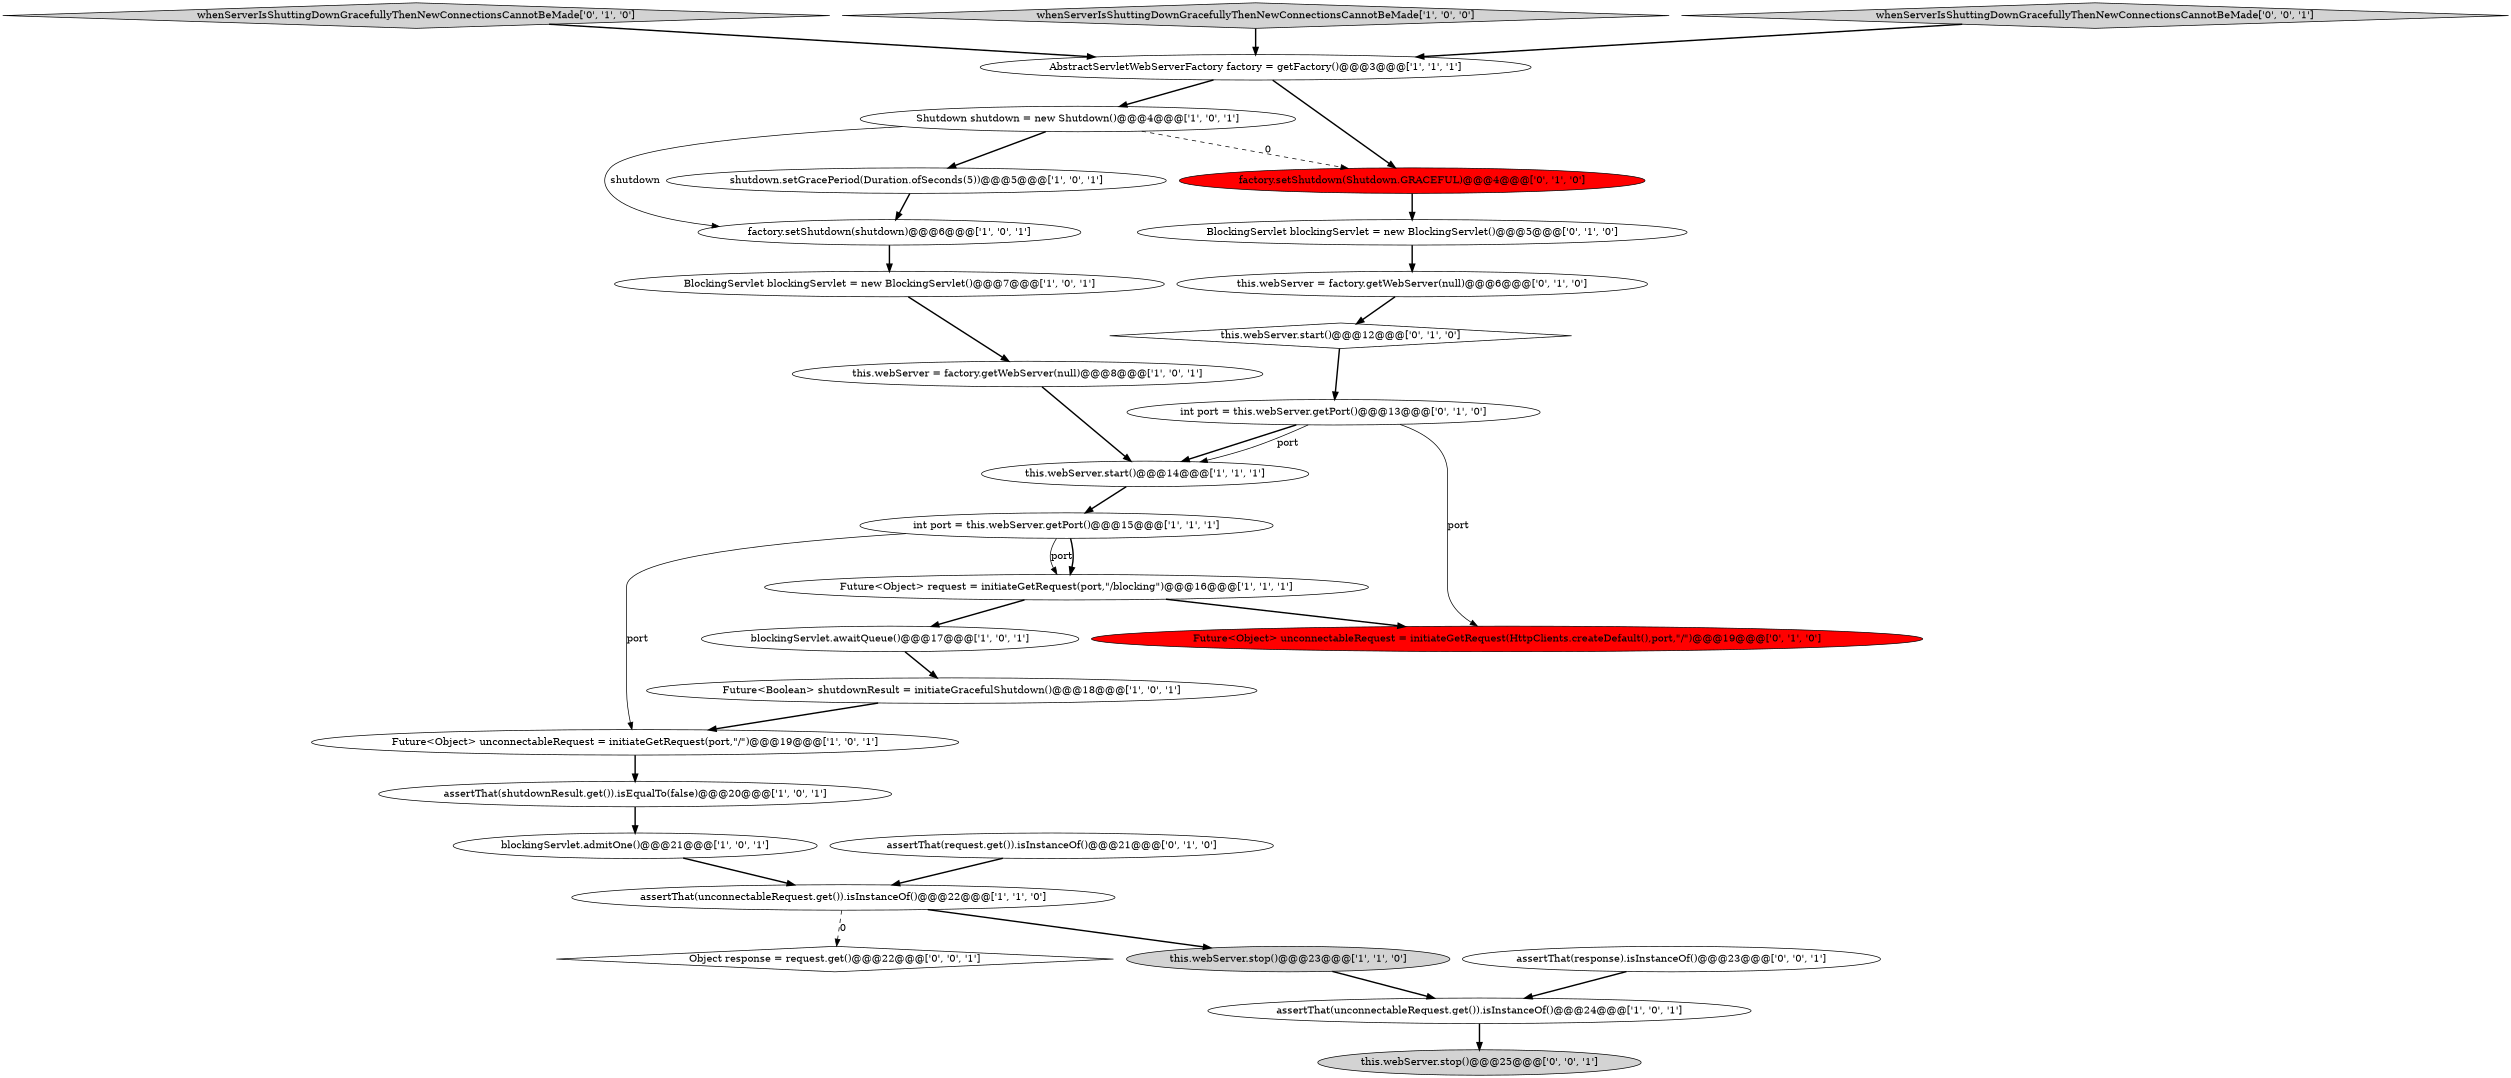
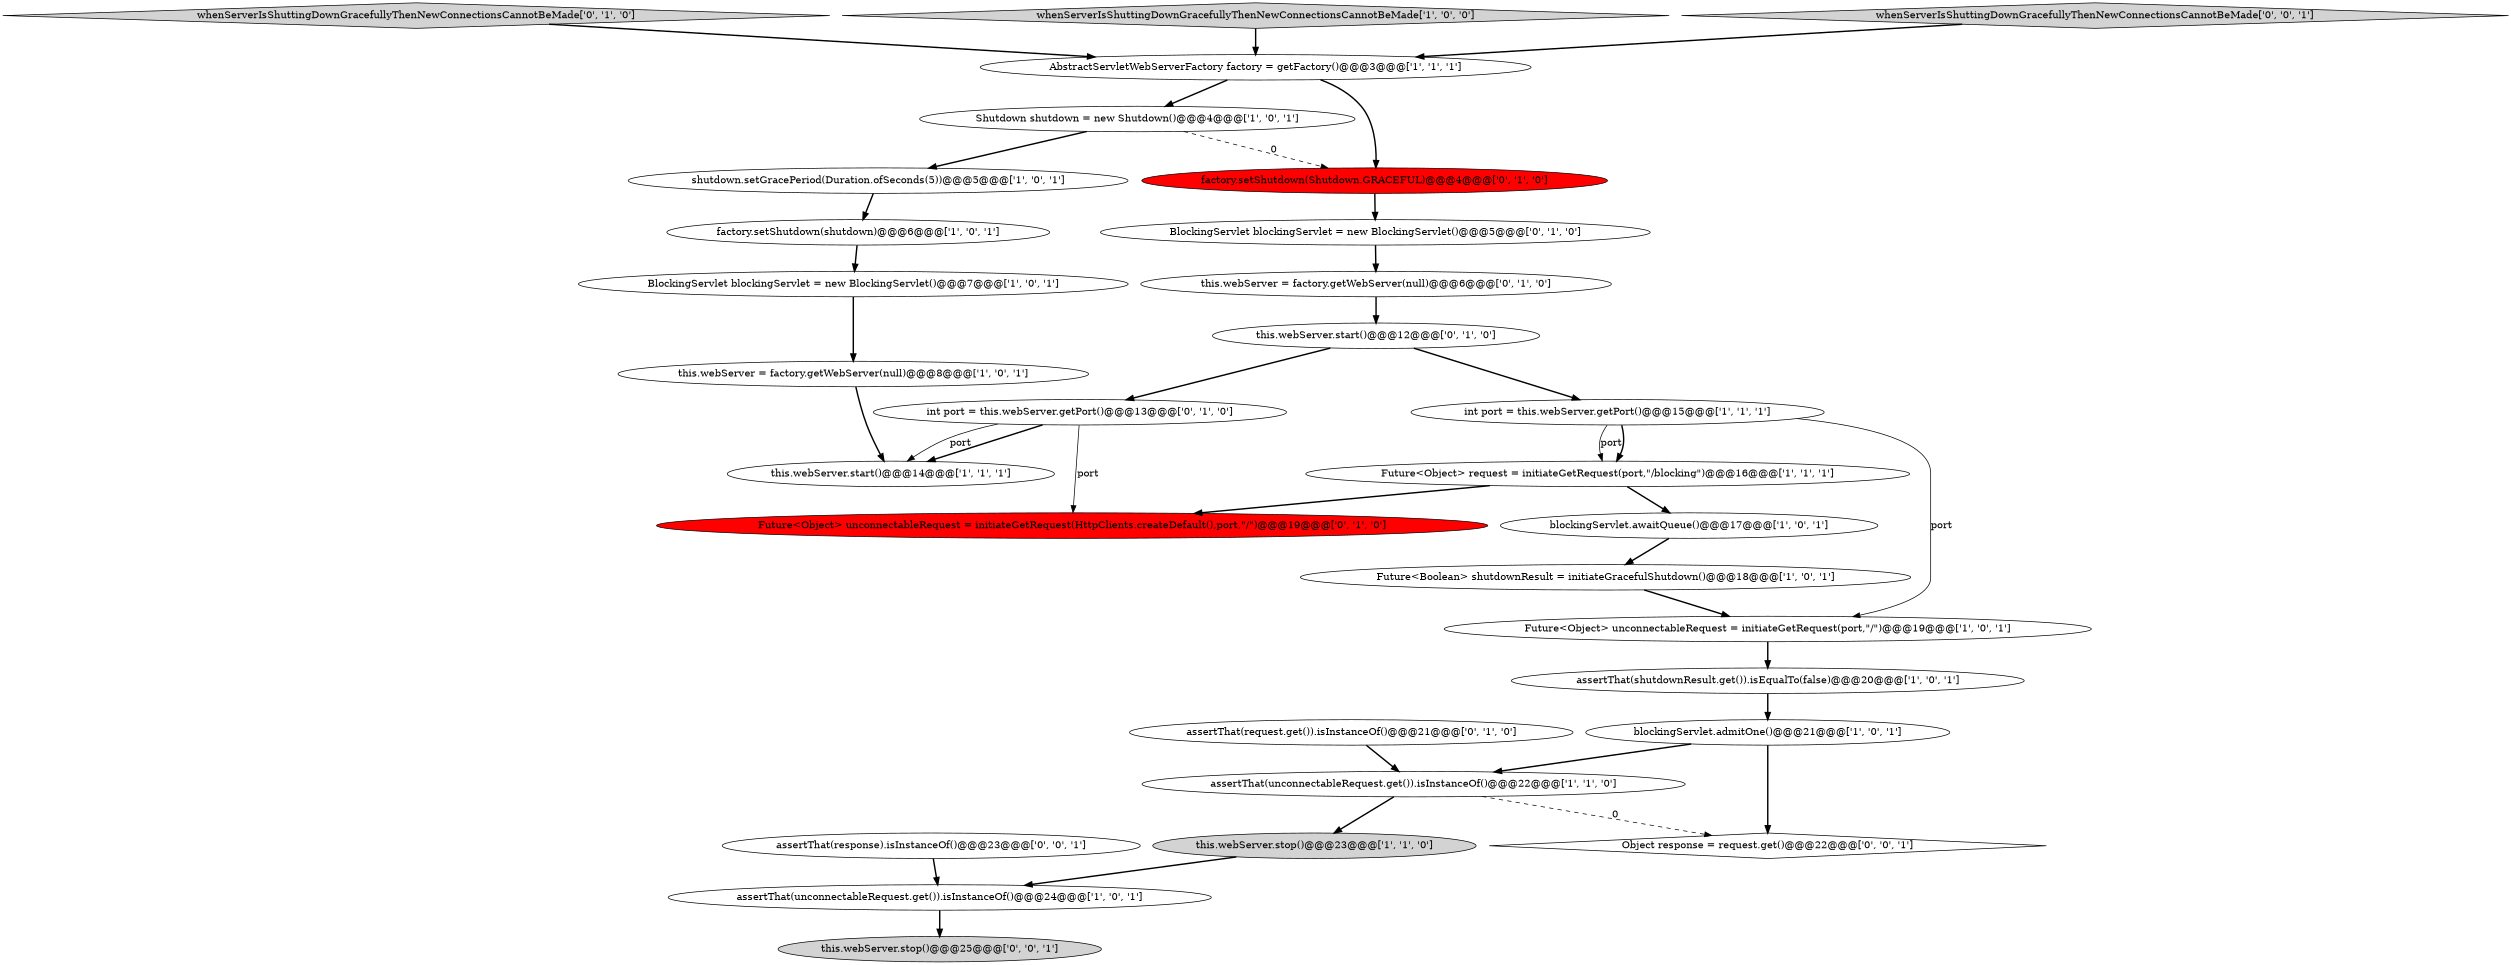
(687, 146) -> none
(1341, 336) -> (1376, 336)
(1109, 498) -> (1493, 373)
none -> (1768, 785)
